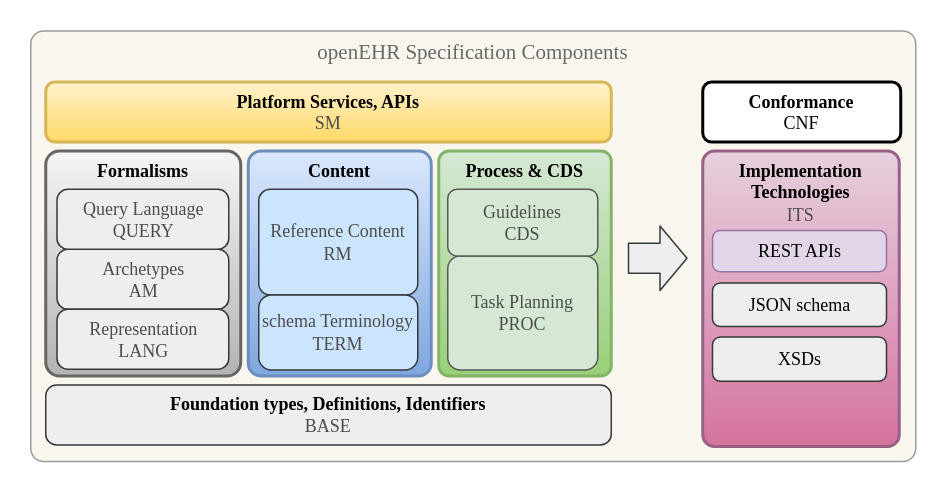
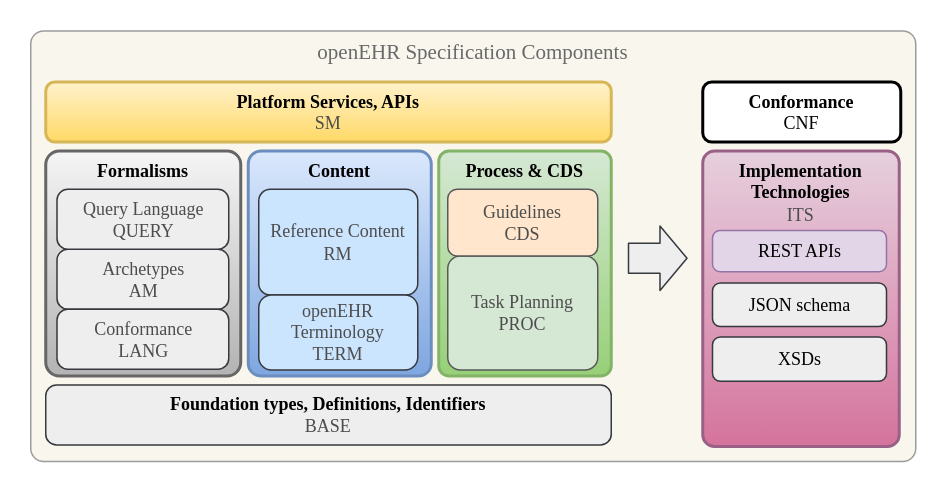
(523, 222) -> (523, 222)
(338, 332) -> (338, 332)
(144, 340) -> (144, 340)
